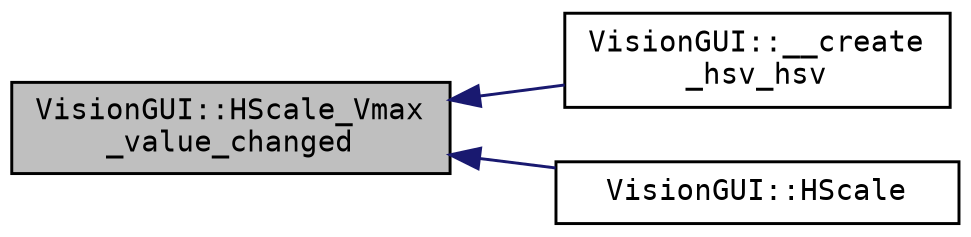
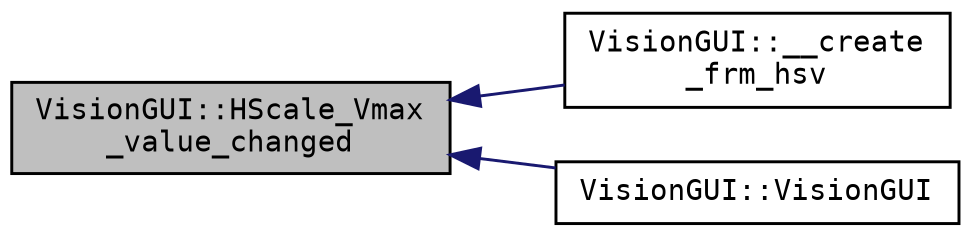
(757, 60) -> (757, 60)
(757, 193) -> (757, 193)
